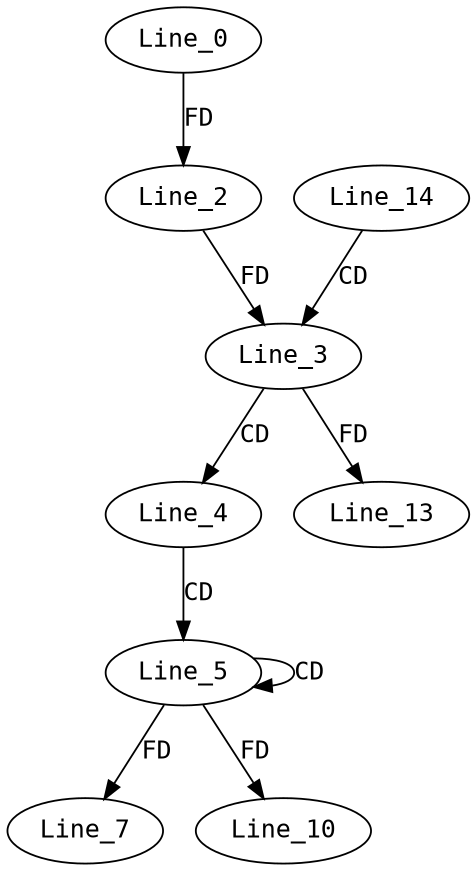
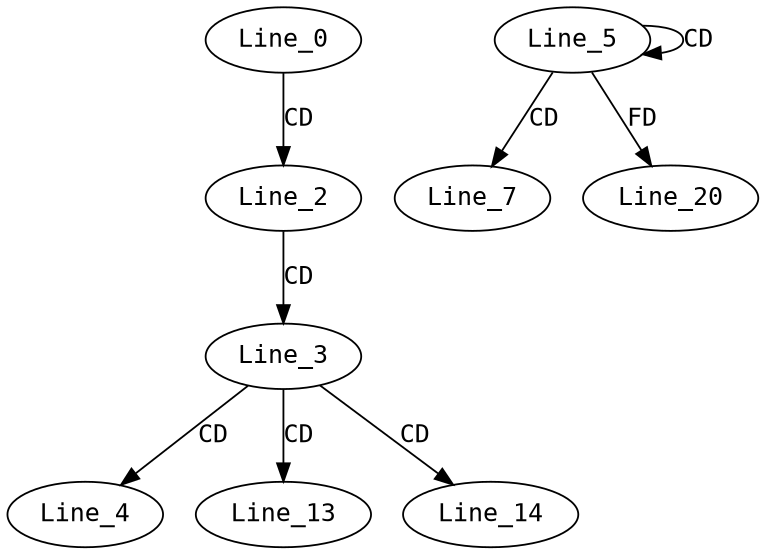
(199, 119) -> (299, 119)
(337, 270) -> (379, 429)
(255, 277) -> (299, 277)
(353, 435) -> (299, 435)
(183, 584) -> none
(157, 752) -> (544, 119)
(283, 831) -> (671, 198)
